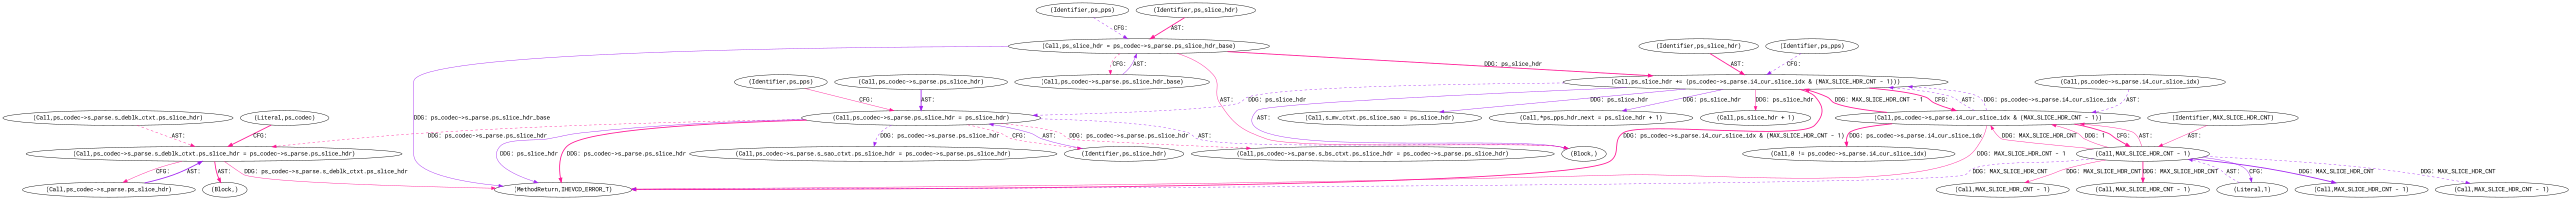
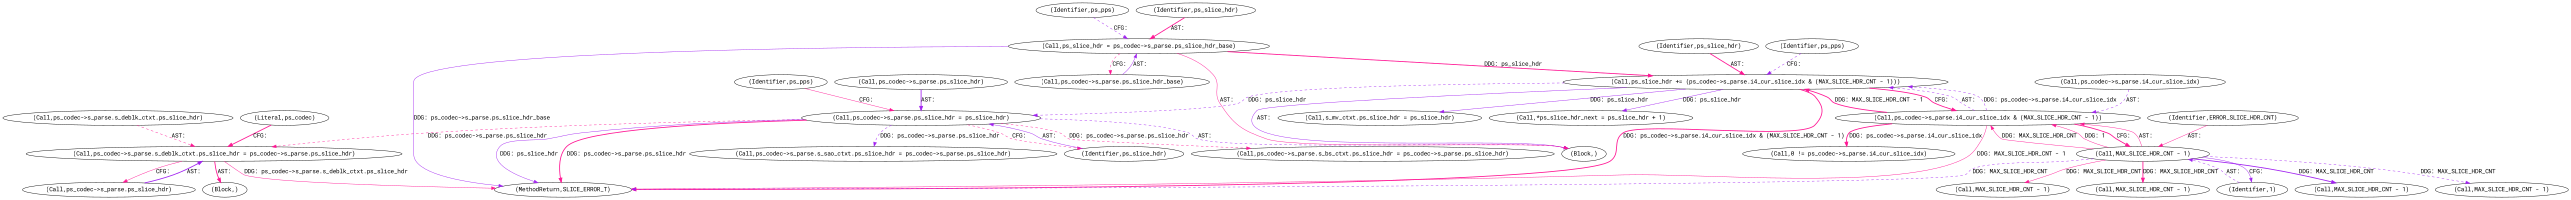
(1380, 118) -> (1380, 118)
(1591, 118) -> (1591, 118)
(1756, 118) -> none
(2223, 118) -> (2223, 118)
(563, 190) -> (563, 190)
(2252, 190) -> (2252, 190)
